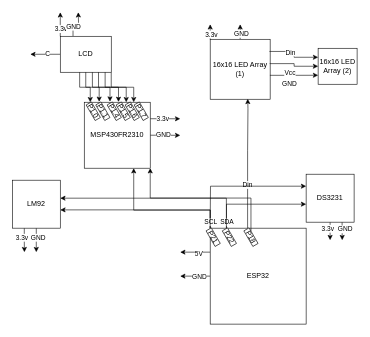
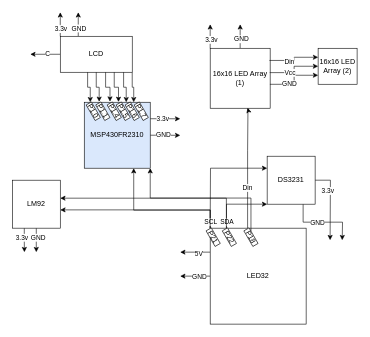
(86, 54) -> (96, 54)
(240, 69) -> (240, 78)
(117, 135) -> (117, 135)
(330, 198) -> (291, 180)
(258, 276) -> (258, 276)
